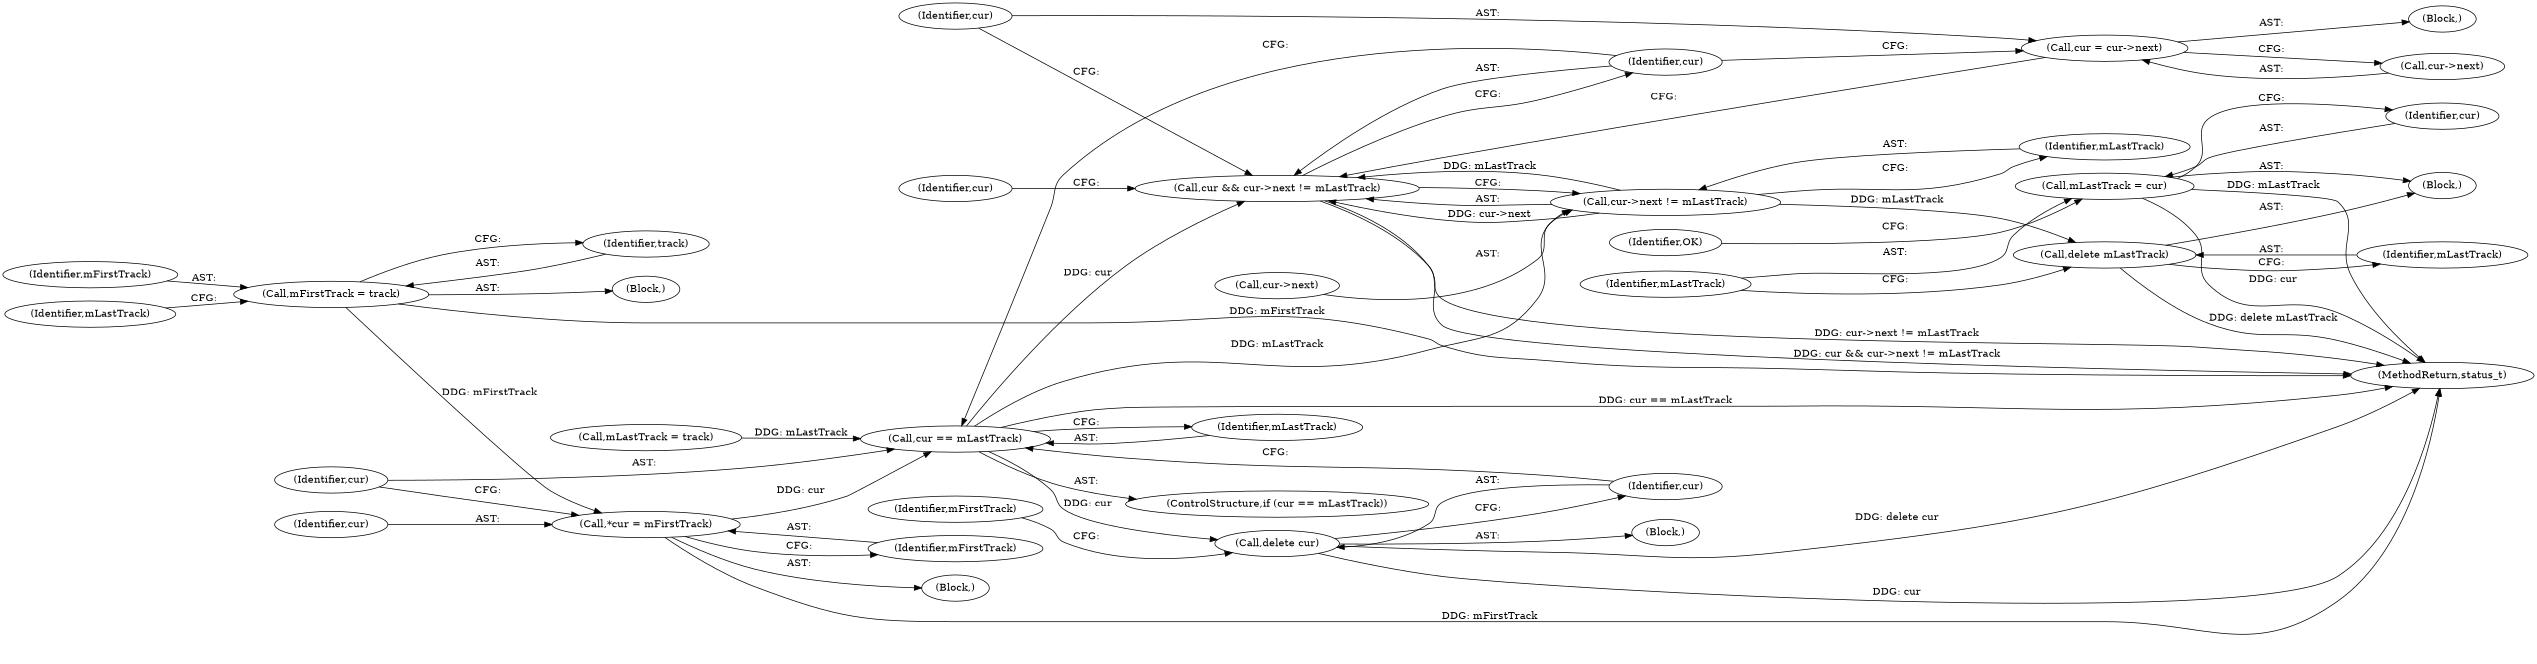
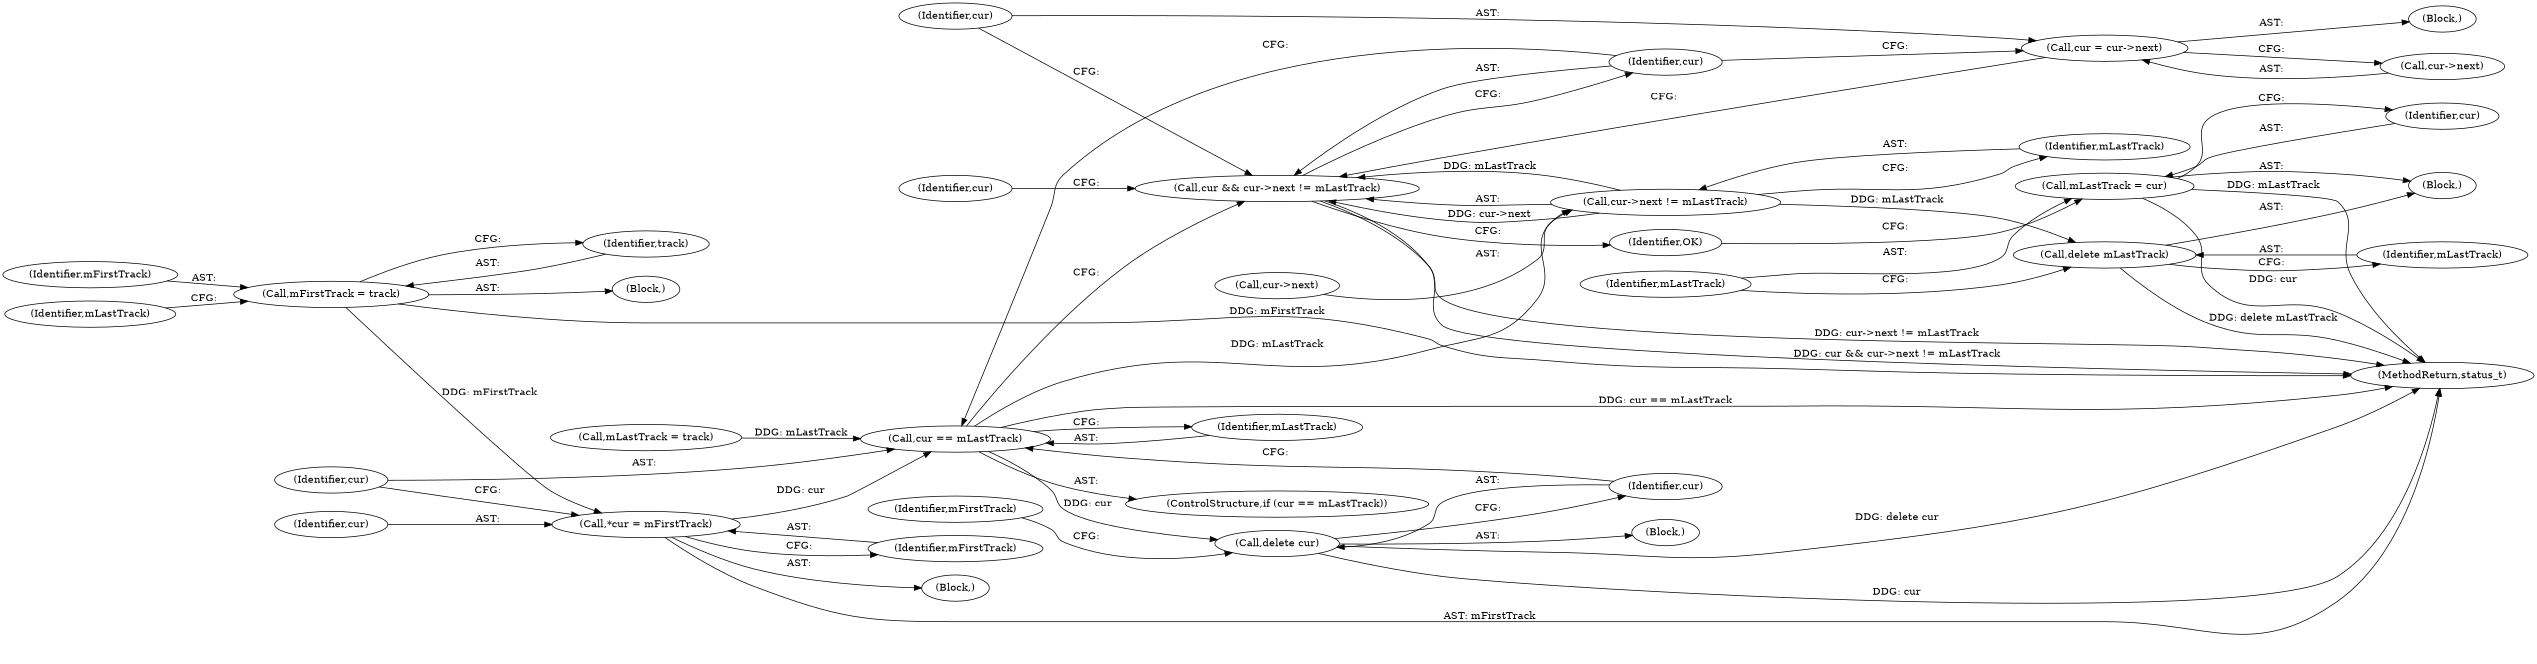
(1496, 189) -> (1455, 239)
(1088, 273) -> (1088, 273)
(1490, 616) -> (1490, 616)
